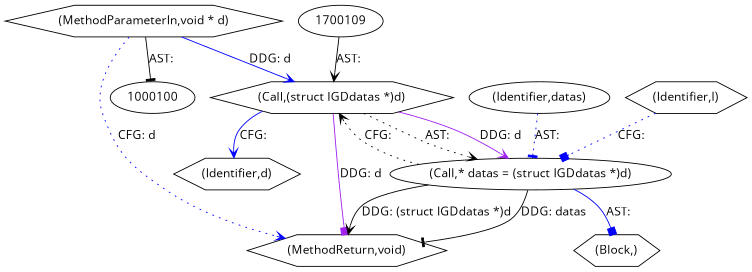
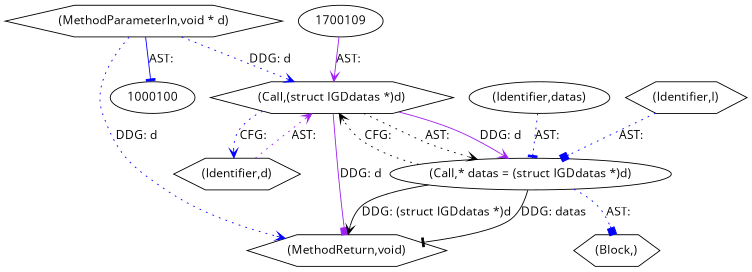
(337, 55) -> (337, 55)
(148, 57) -> (148, 57)
(234, 58) -> (234, 58)
(242, 126) -> (242, 126)
(137, 136) -> (137, 136)
(633, 136) -> (633, 136)
none -> (280, 139)
(596, 204) -> (596, 204)
